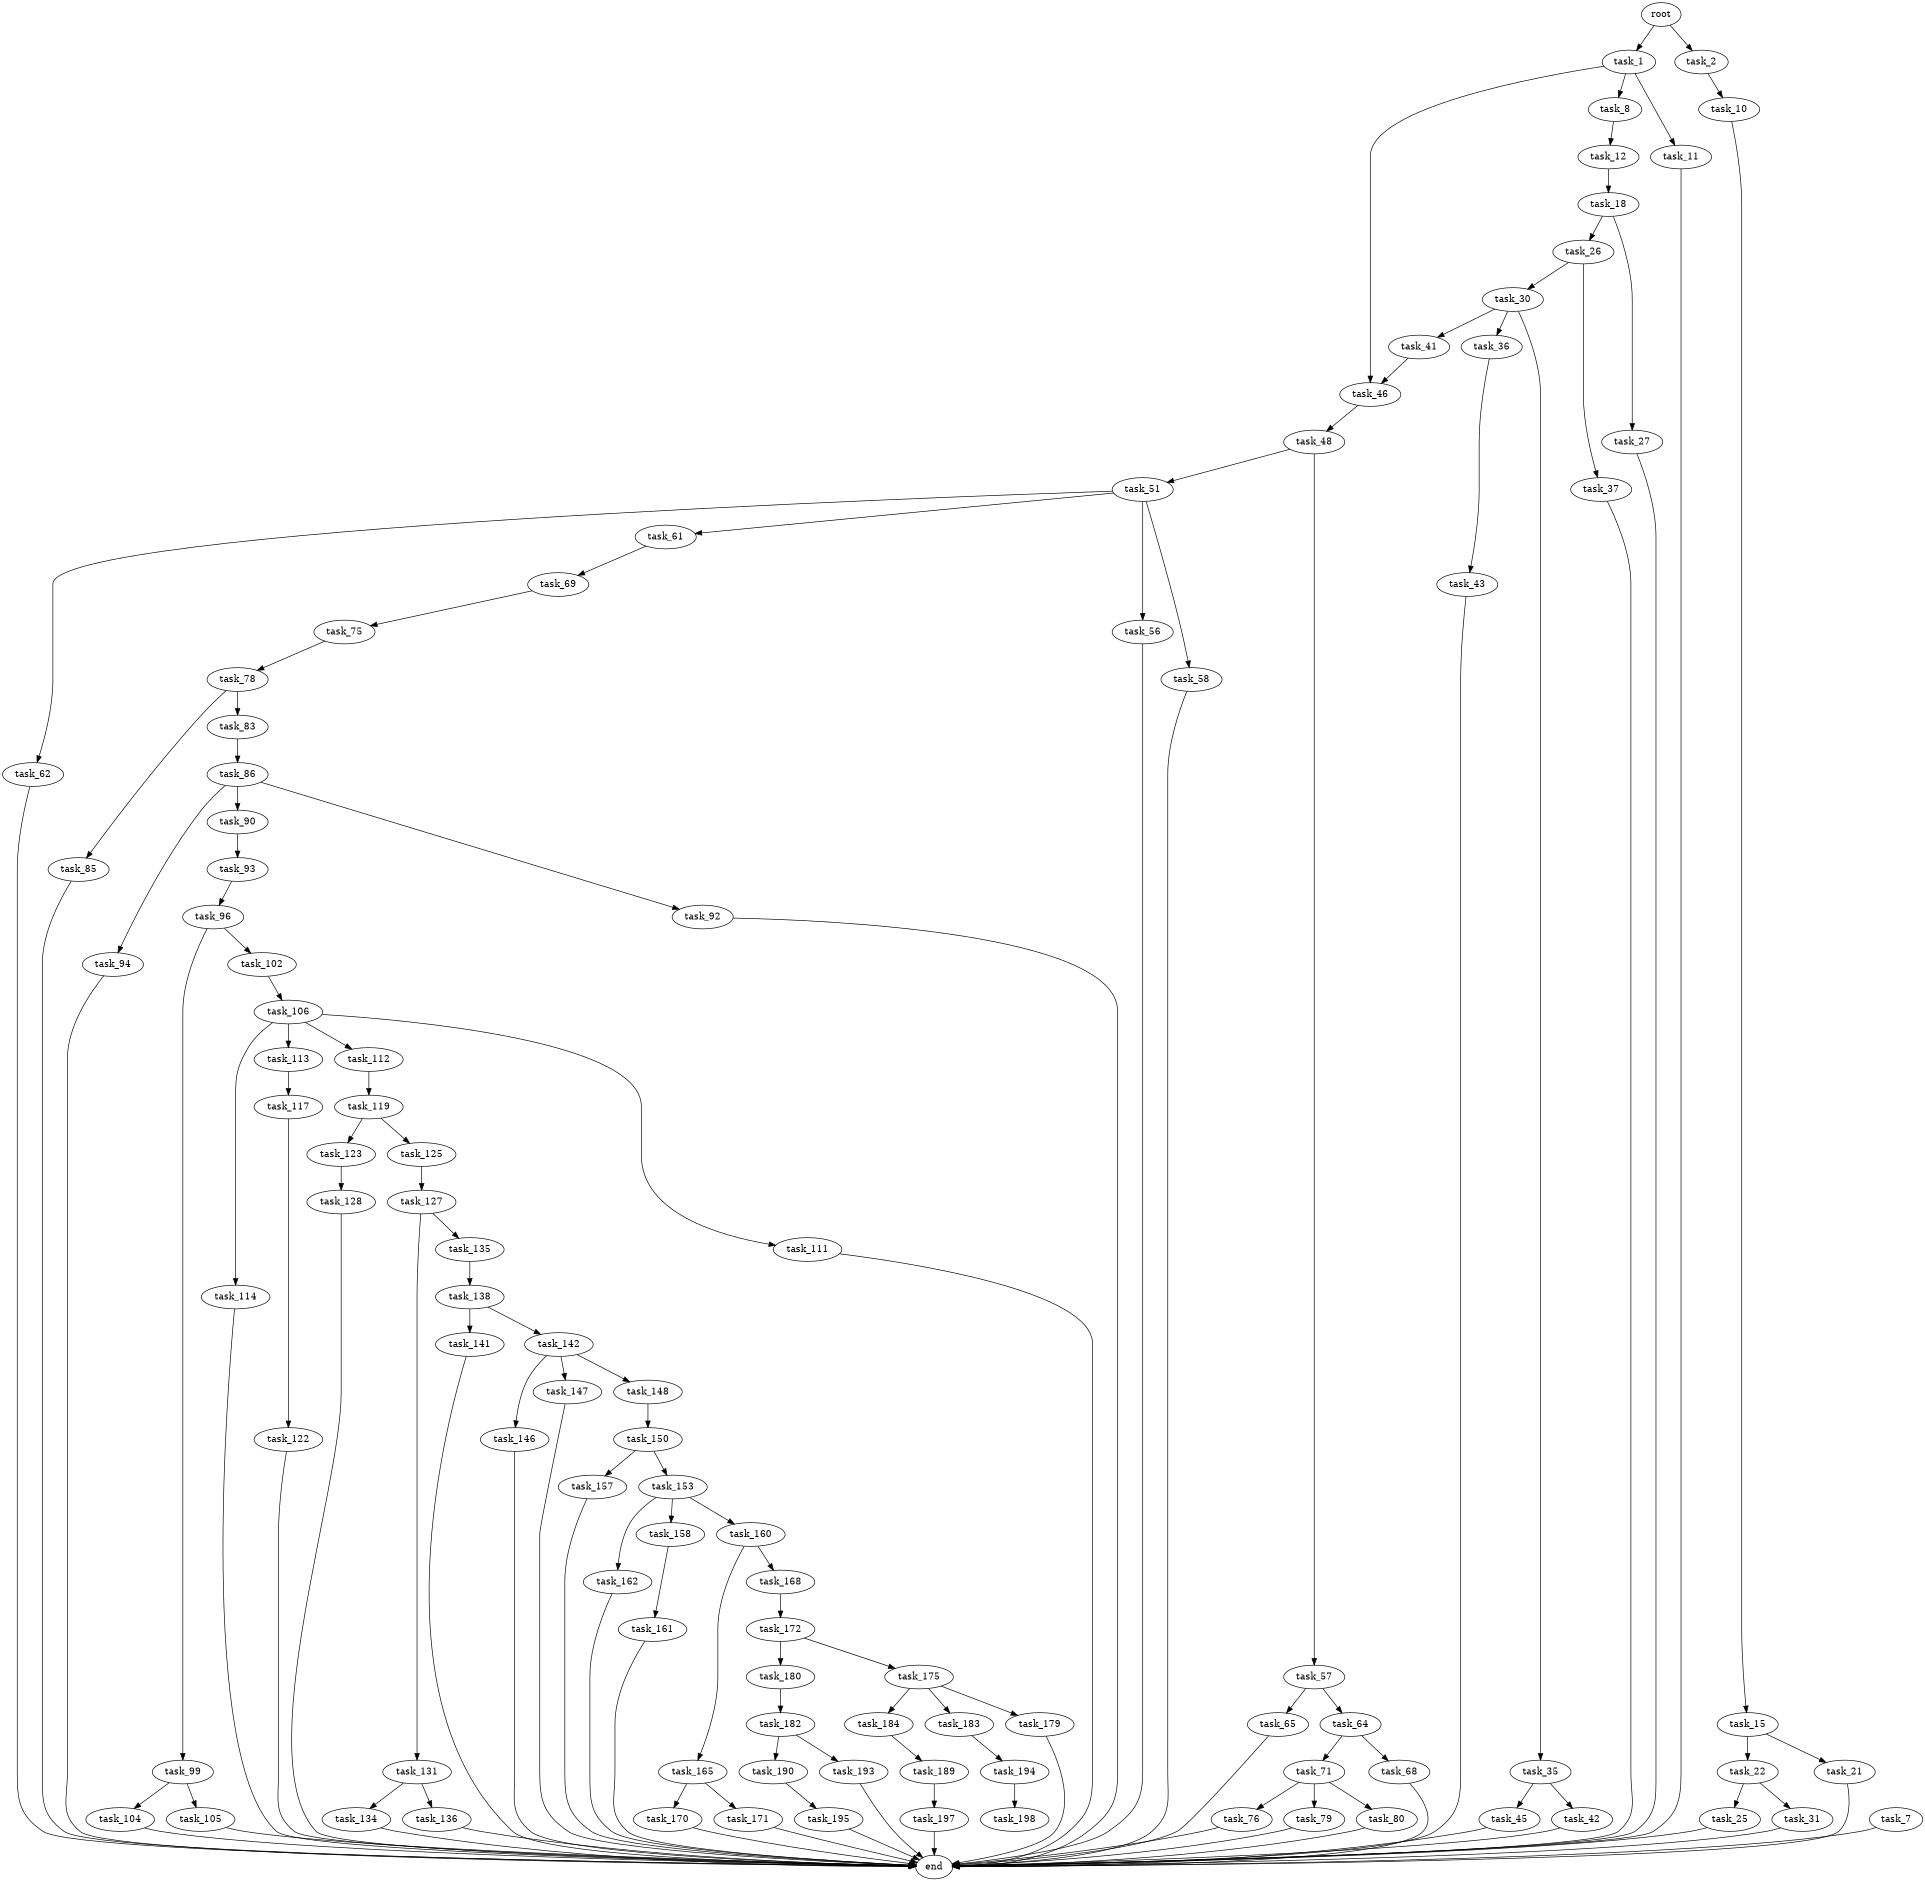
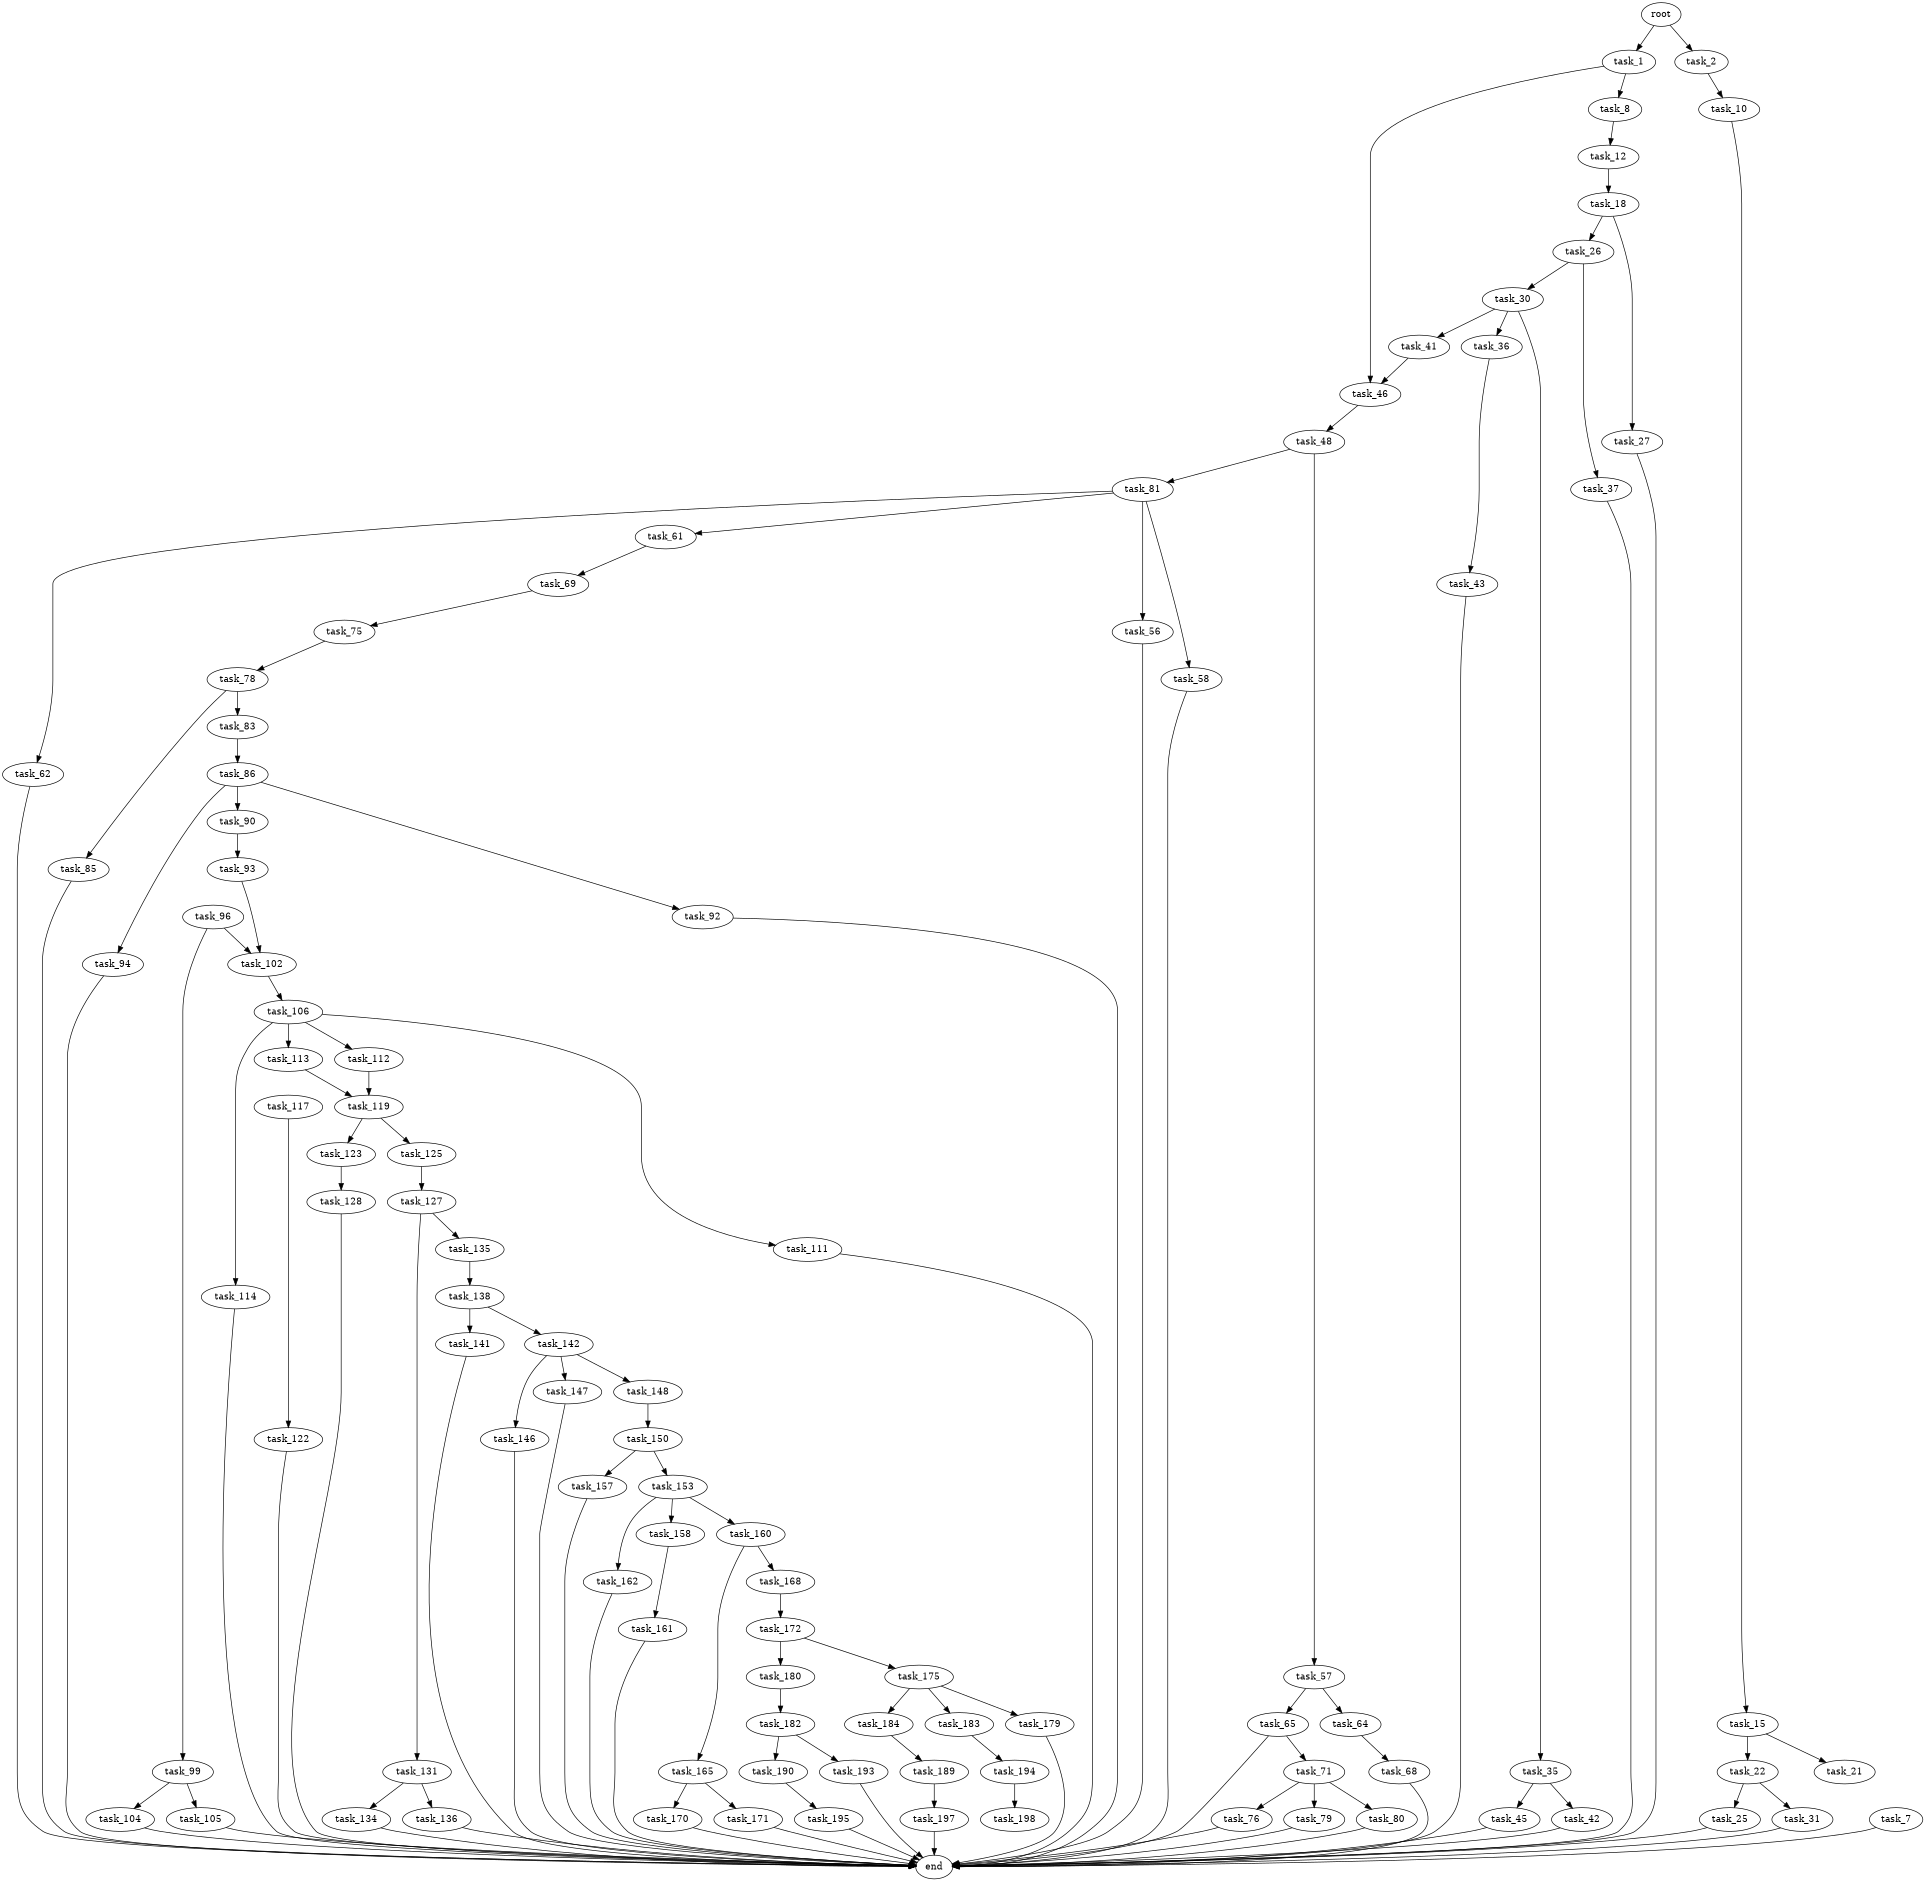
(1681, 157) -> none
(1143, 490) -> (1143, 490)
(227, 890) -> (252, 913)
(288, 1080) -> (326, 1082)
(1334, 1746) -> (1294, 1746)
(1425, 1861) -> none
